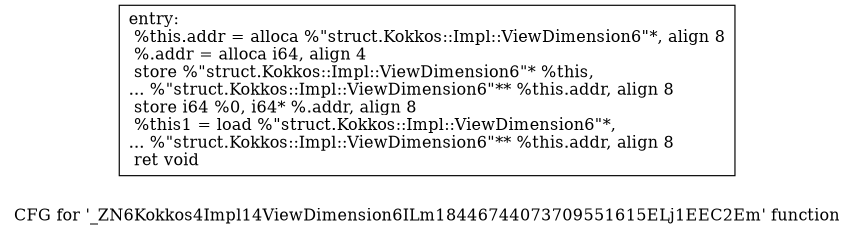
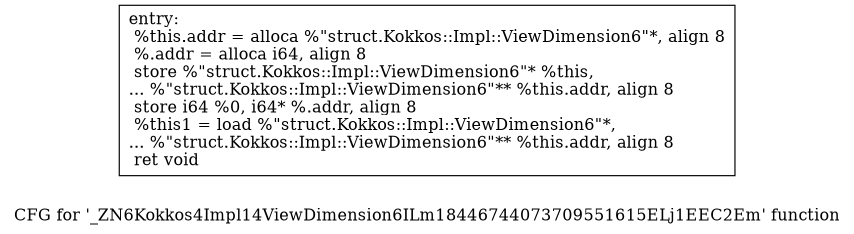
(248, 55) -> (248, 55)
